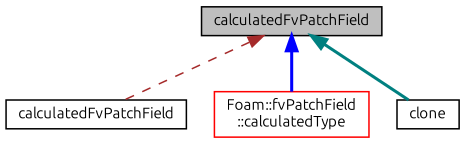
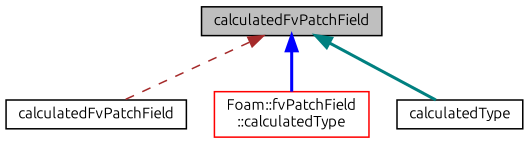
(428, 114) -> (460, 114)
